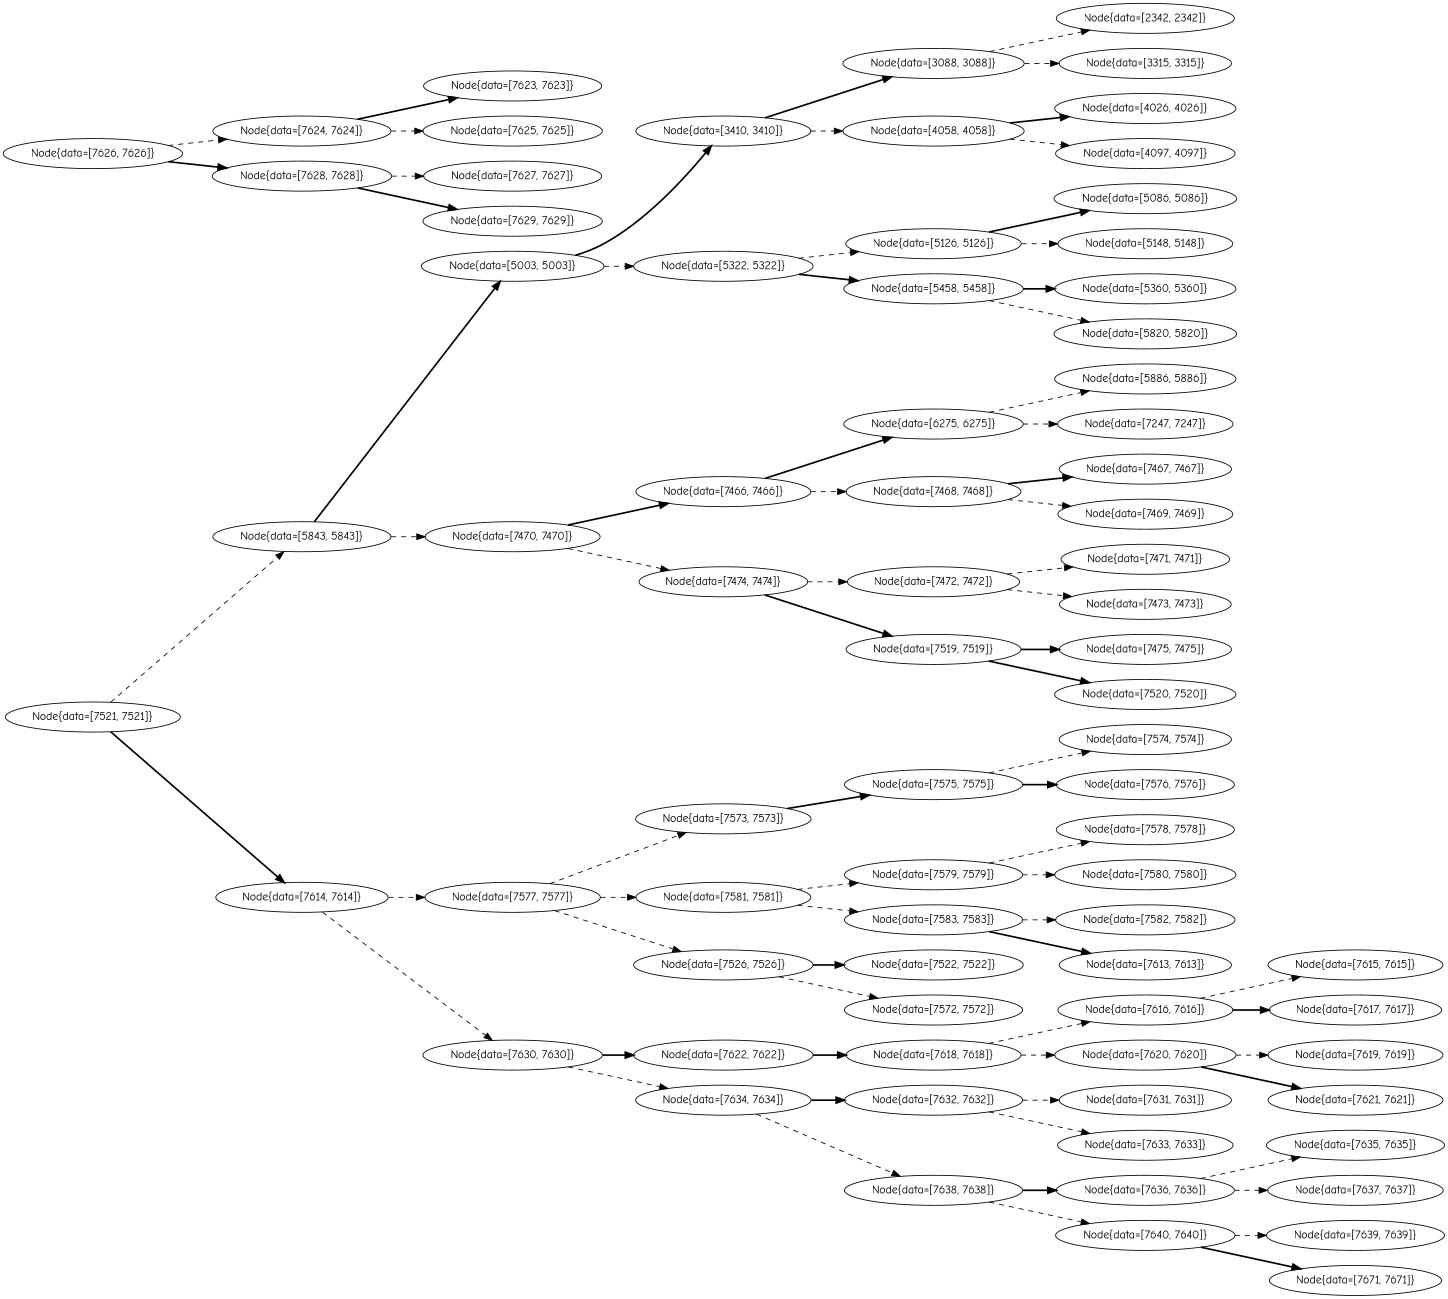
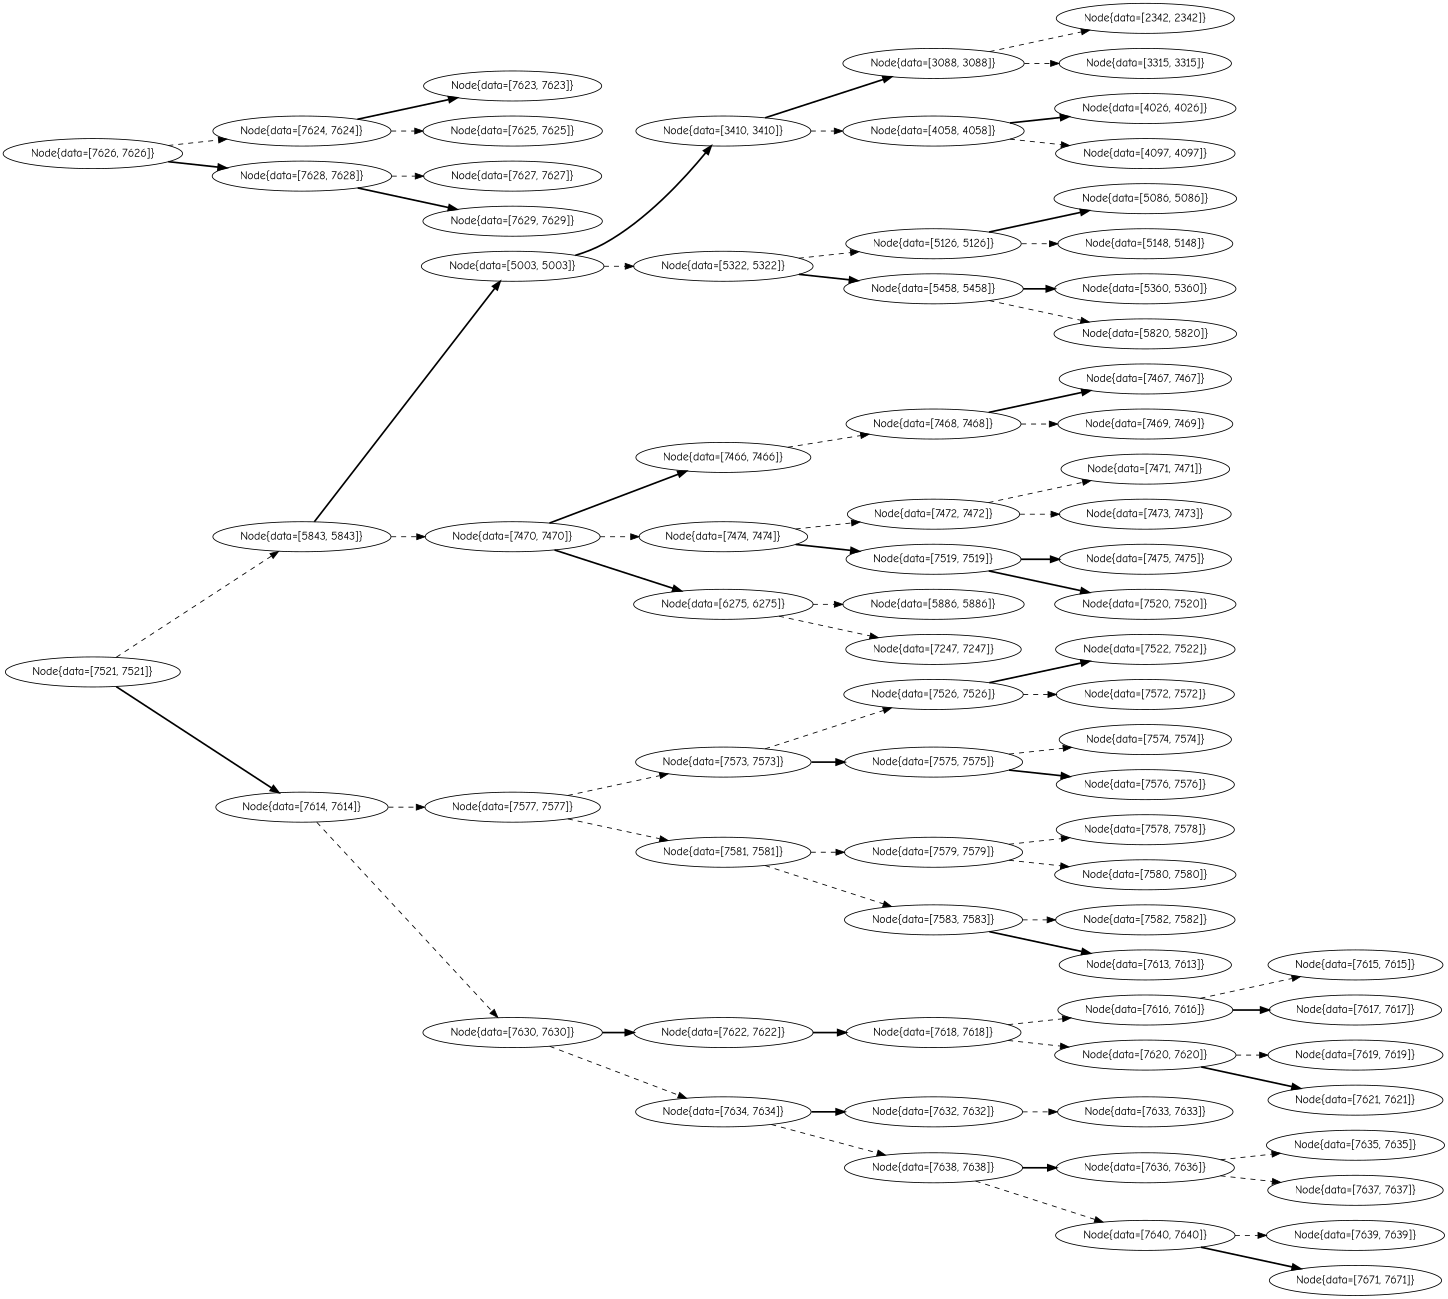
(824, 459) -> (614, 569)
(614, 930) -> (824, 730)
(1145, 1100) -> none
